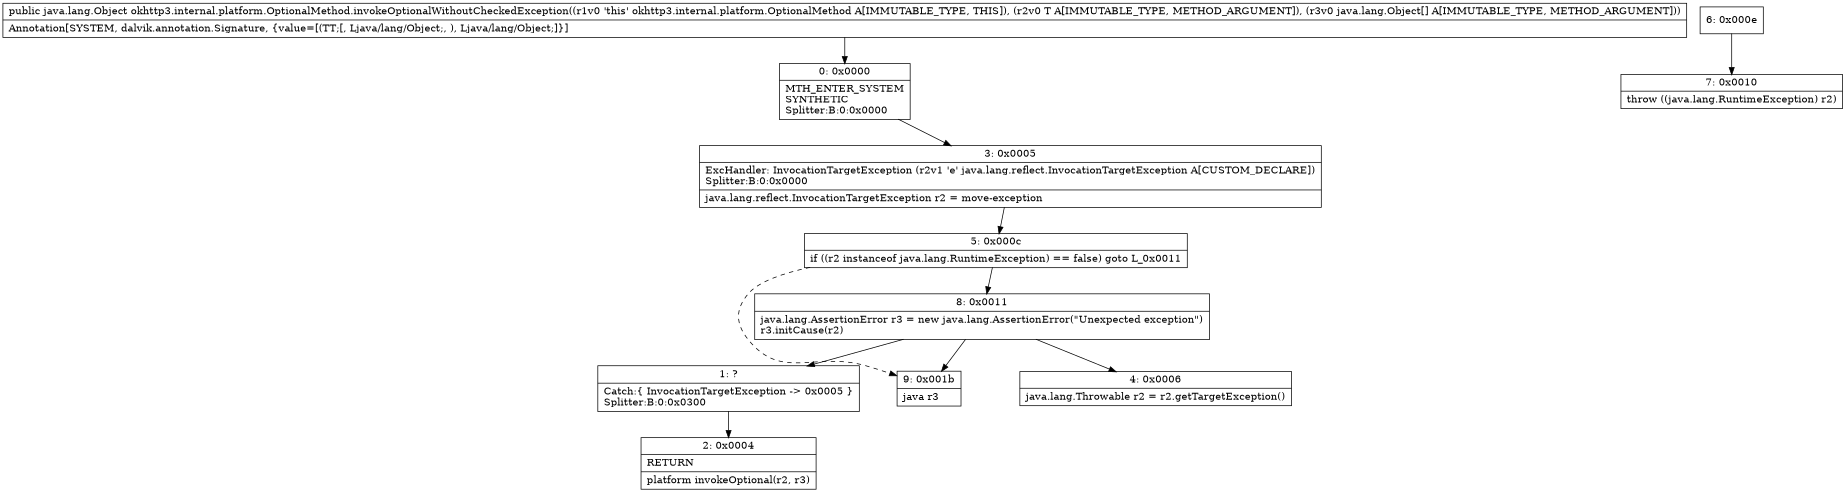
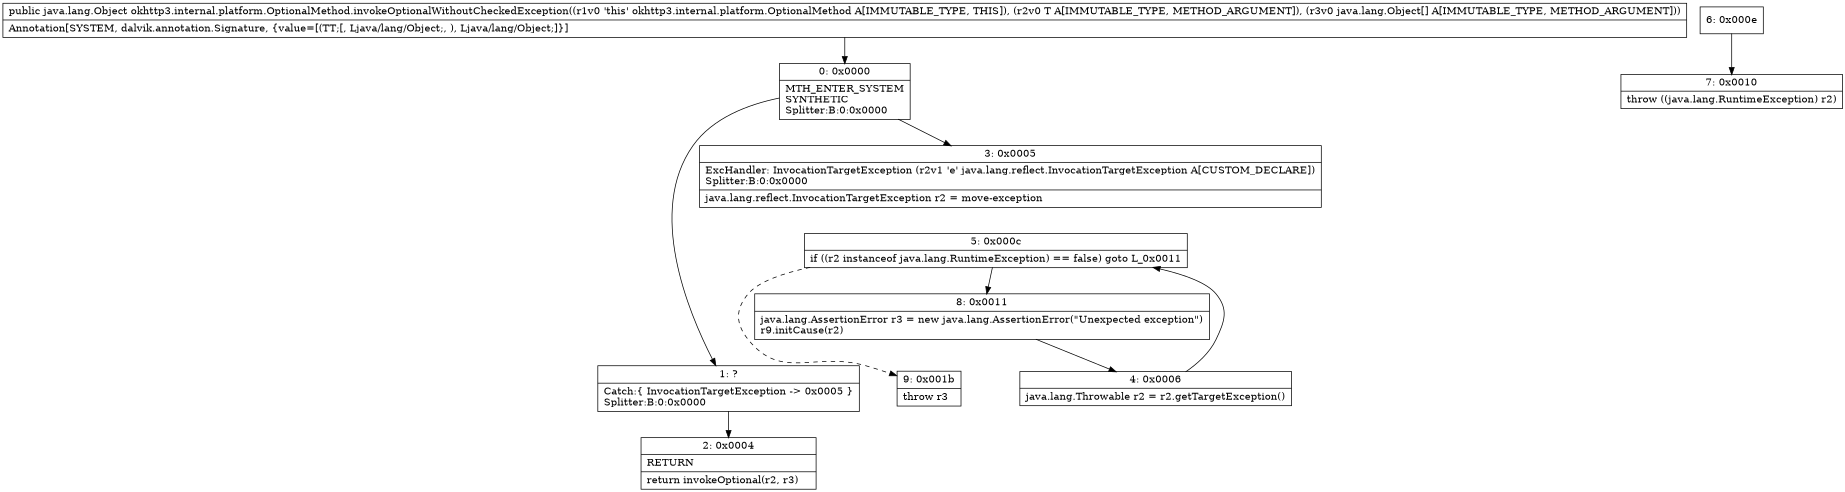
(1002, 217) -> (1223, 308)
(802, 331) -> (802, 331)
(859, 352) -> (673, 203)
(956, 352) -> none
(921, 397) -> (926, 397)
(655, 402) -> (655, 402)
(729, 480) -> (723, 480)
